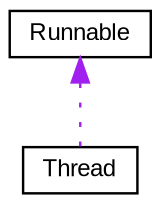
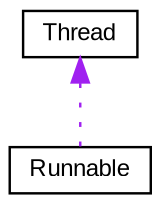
(80, 115) -> (80, 115)
